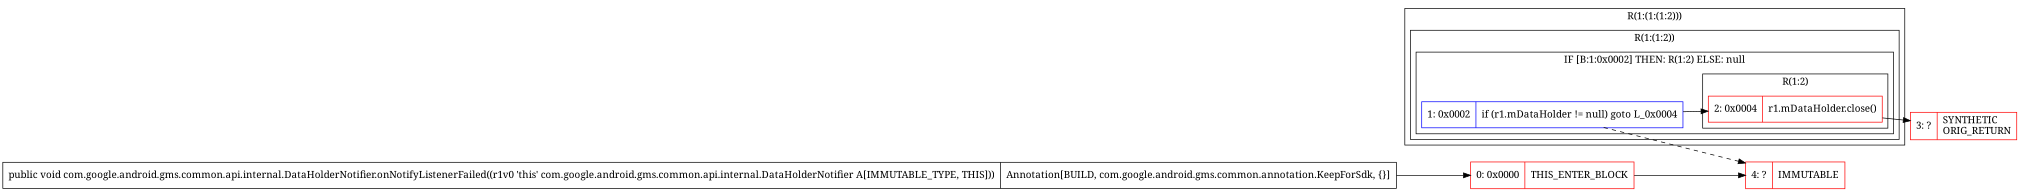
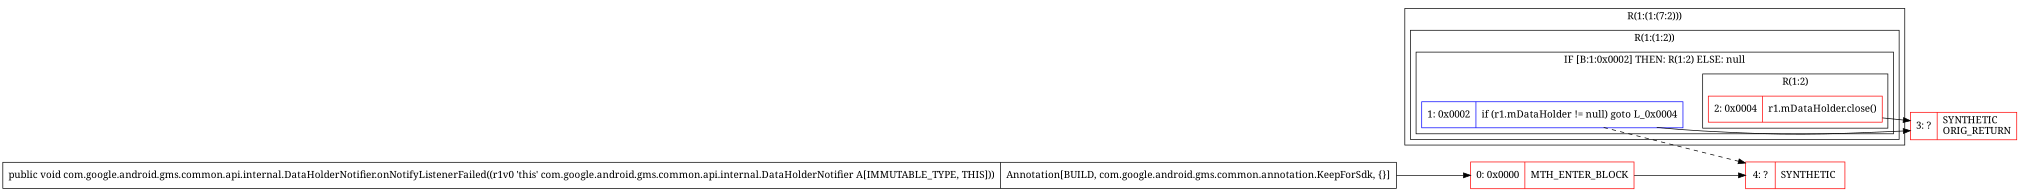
(1655, 17) -> (1655, 17)
(1692, 112) -> (1780, 134)
(1579, 175) -> (1579, 175)
(1809, 175) -> (1808, 175)
